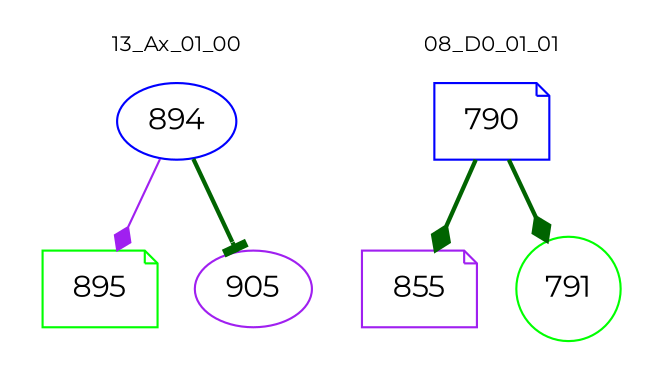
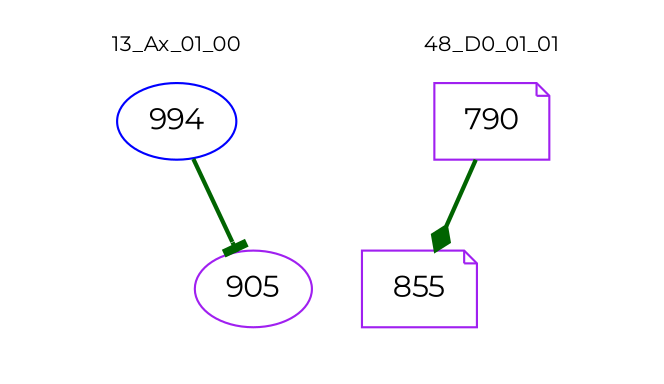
(492, 46) -> (492, 46)
(177, 121) -> (177, 121)
(492, 121) -> (492, 121)
(100, 289) -> none
(568, 289) -> none
